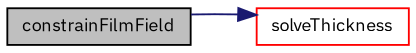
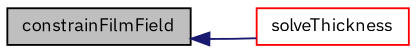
(215, 14) -> (233, 39)
